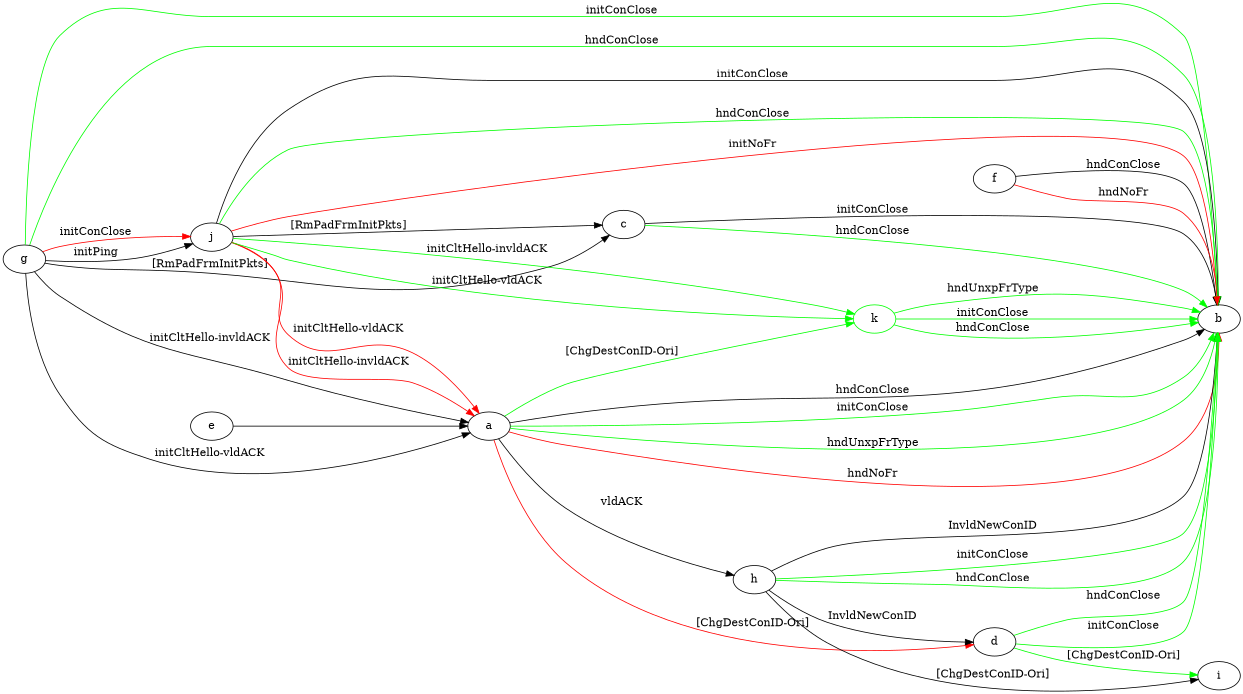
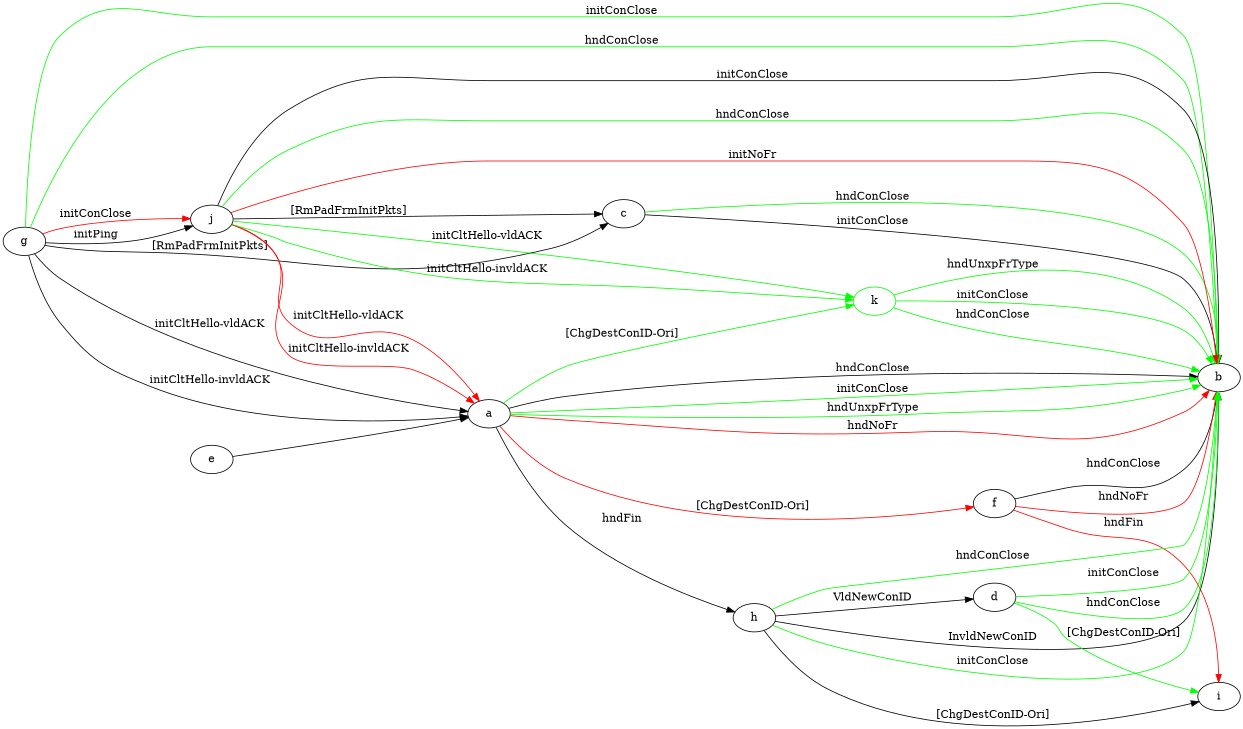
(624, 502) -> (624, 519)
none -> (1151, 543)
(875, 616) -> (875, 598)
(687, 625) -> (721, 515)
